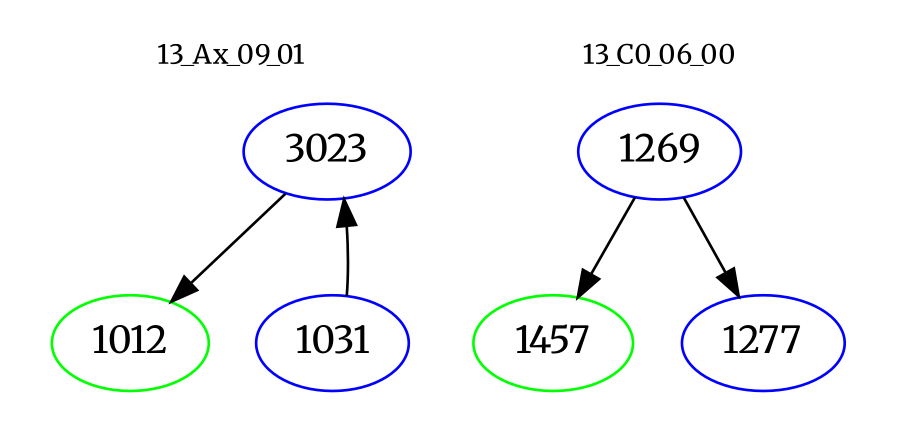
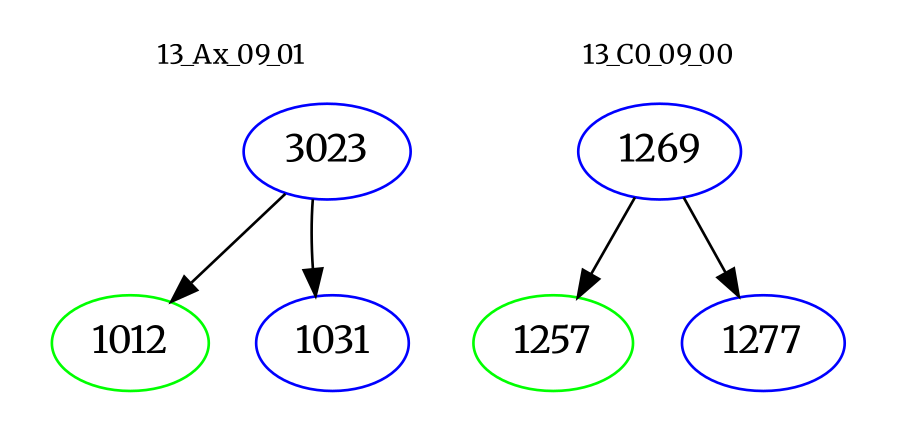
(660, 57) -> (660, 57)
(348, 261) -> (312, 234)
(553, 343) -> (553, 343)
